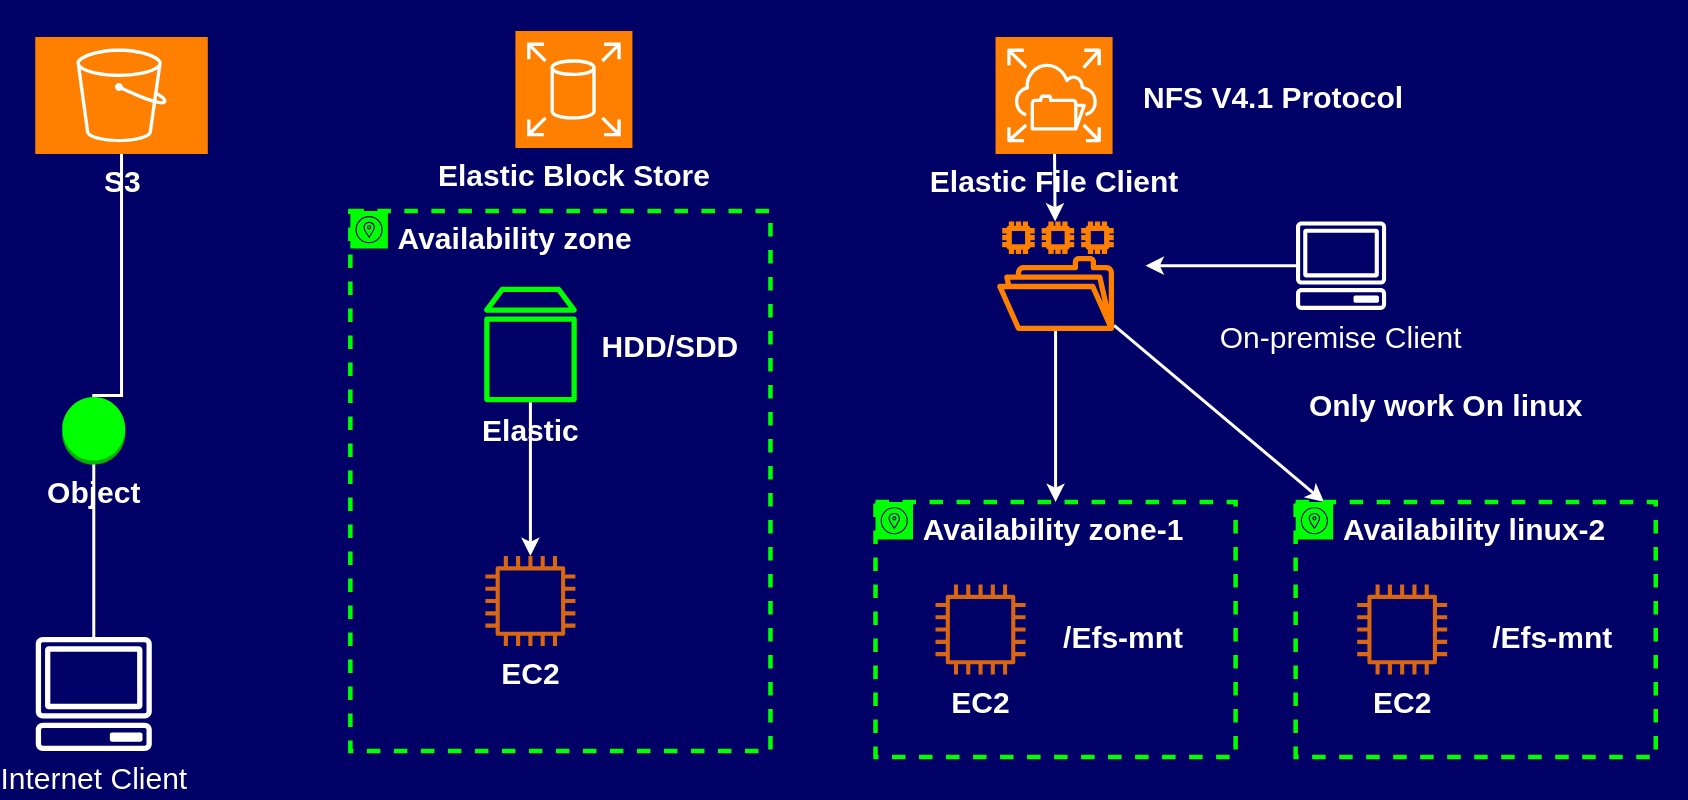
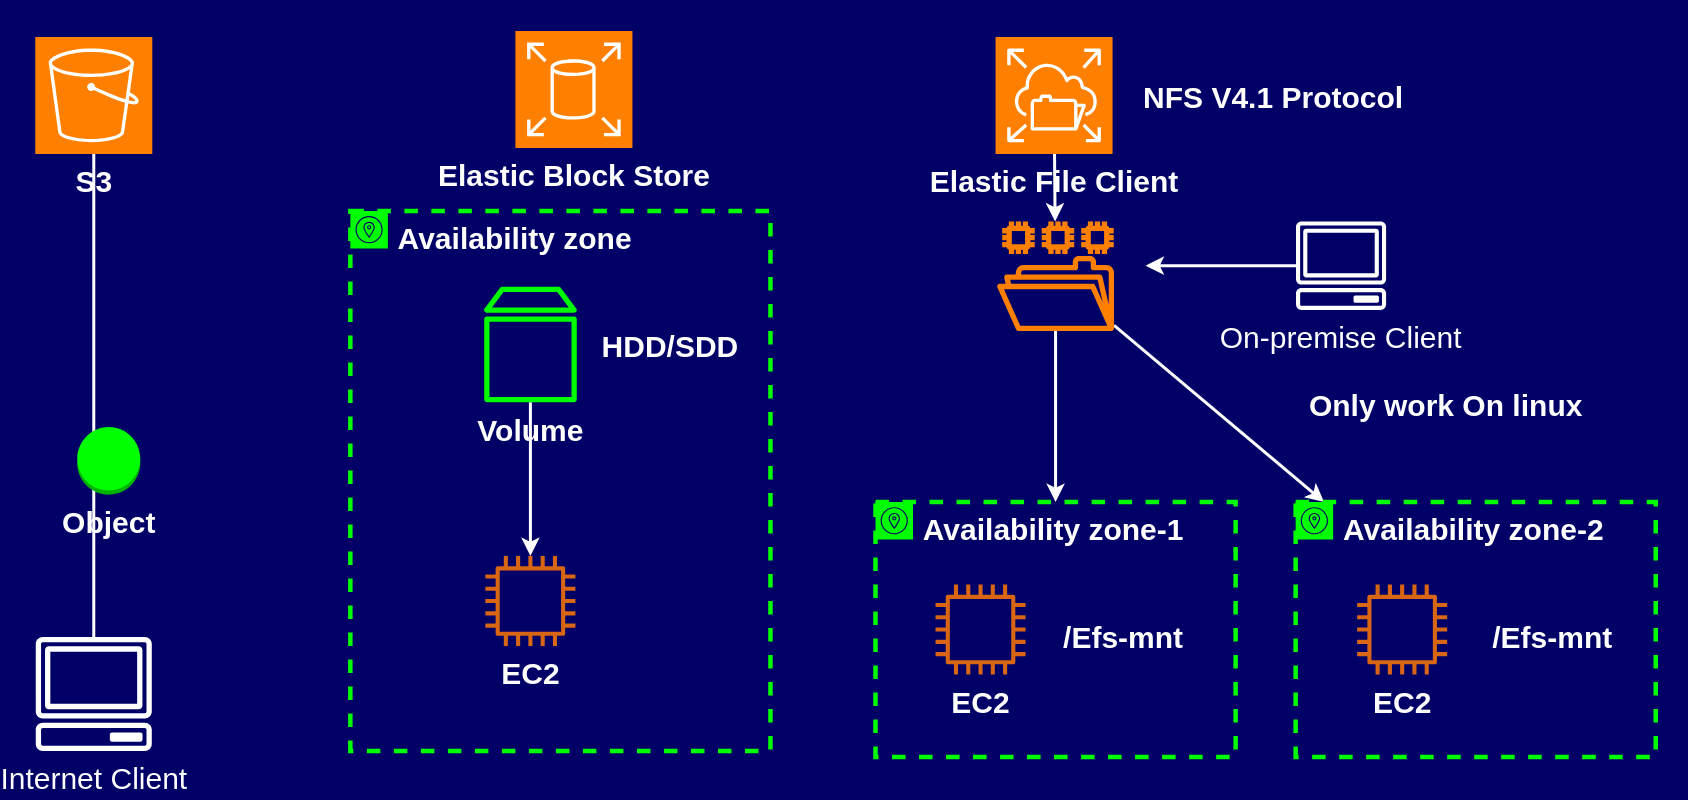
(122, 95) -> (94, 95)
(531, 424) -> (531, 424)
(94, 431) -> (109, 461)
(1425, 523) -> (1425, 523)
